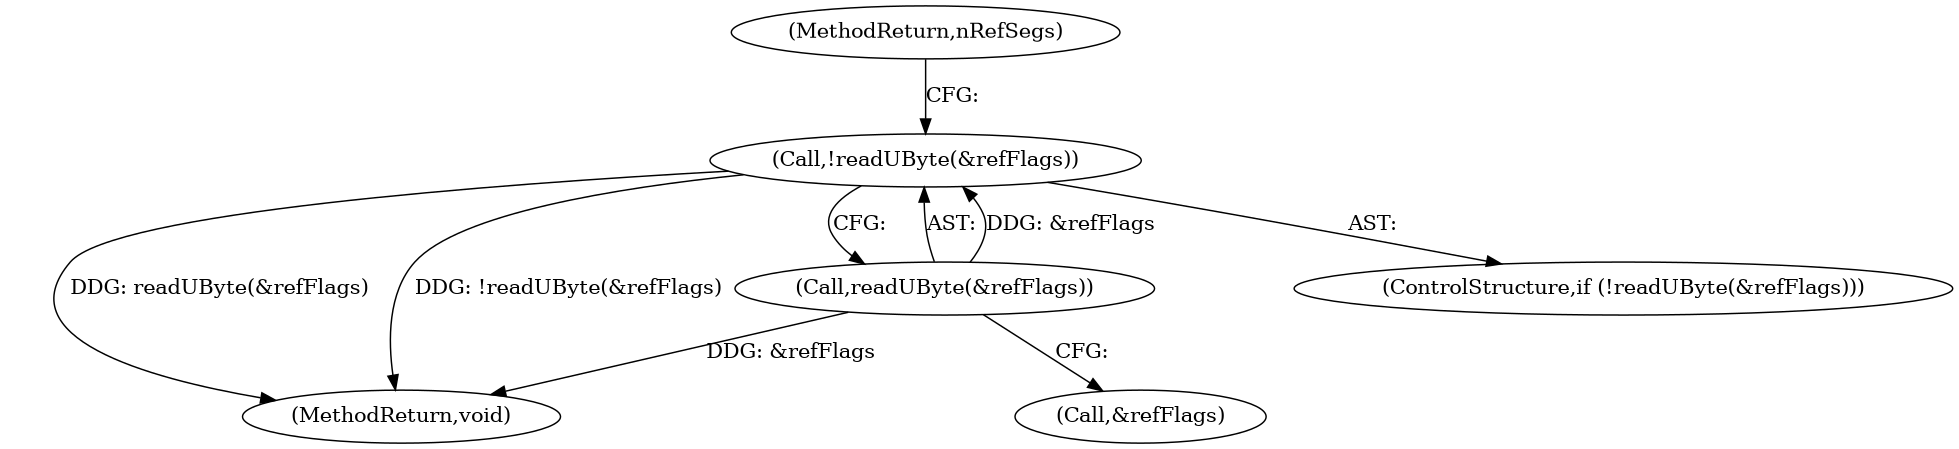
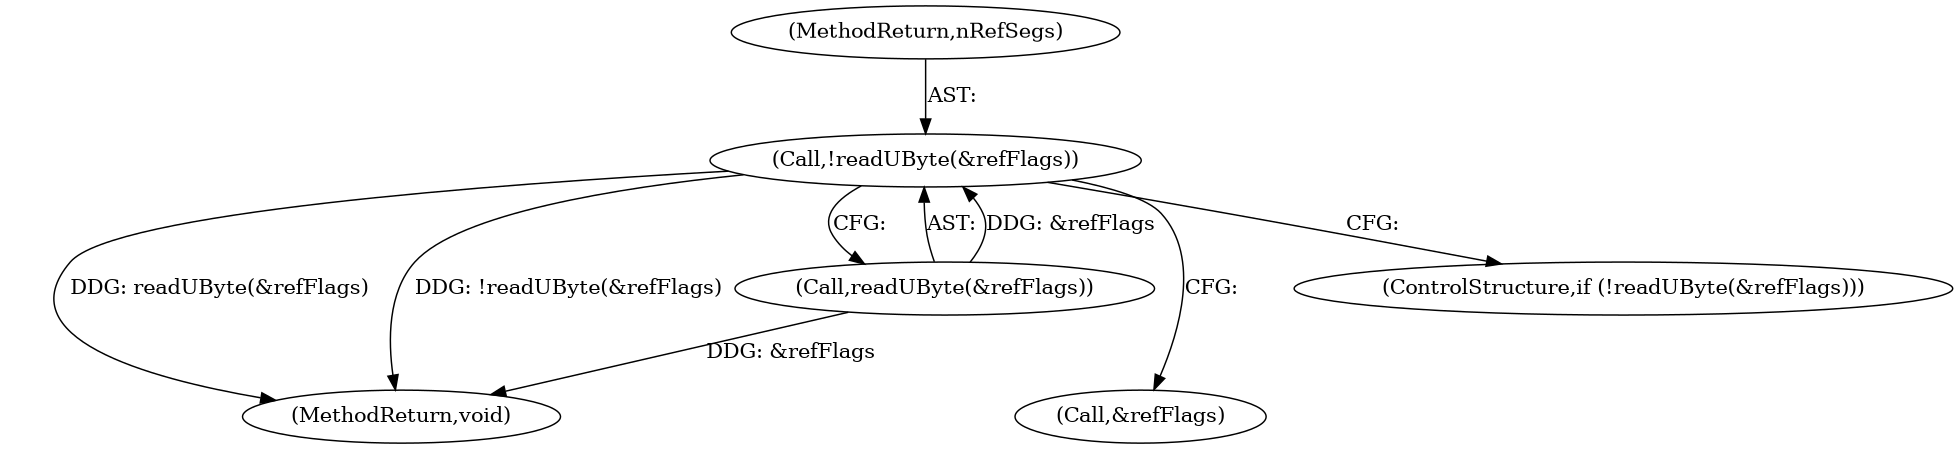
(956, 96) -> (956, 96)
(1376, 225) -> (1376, 225)
(1037, 349) -> (1179, 246)
